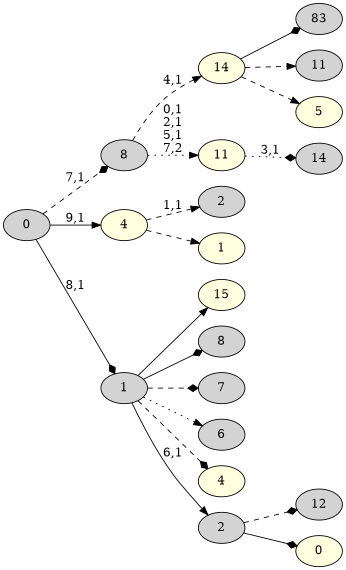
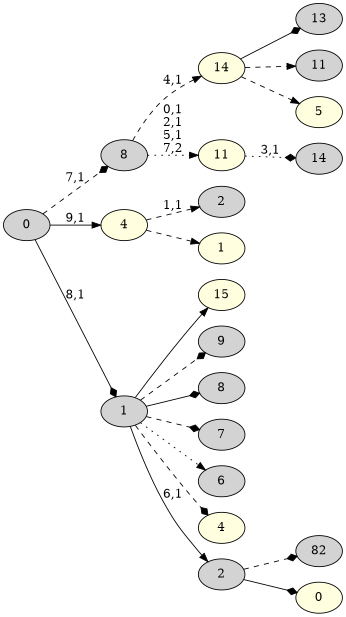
(319, 19) -> (319, 19)
none -> (222, 342)
(319, 505) -> (319, 551)
